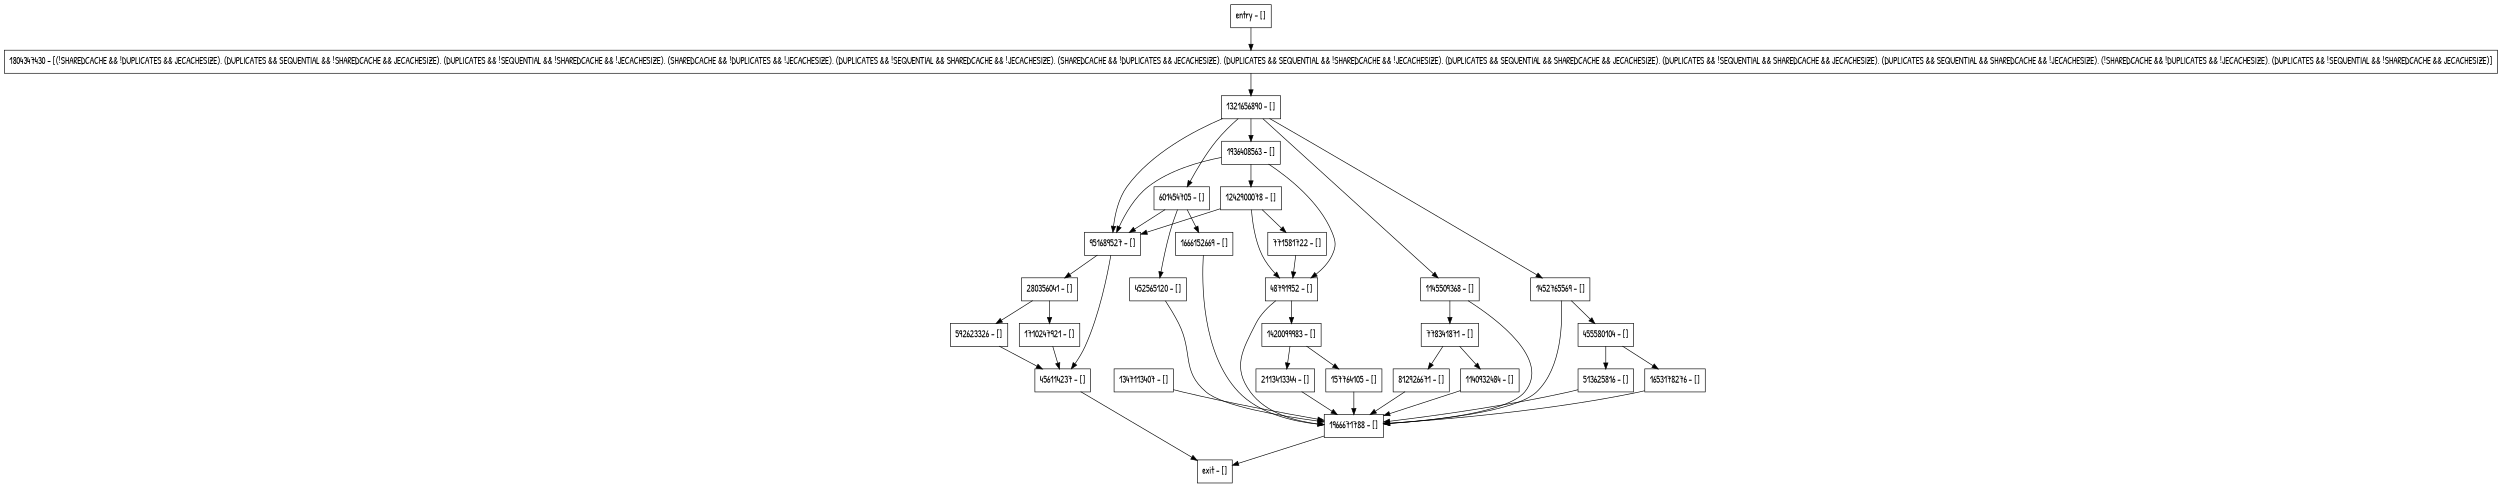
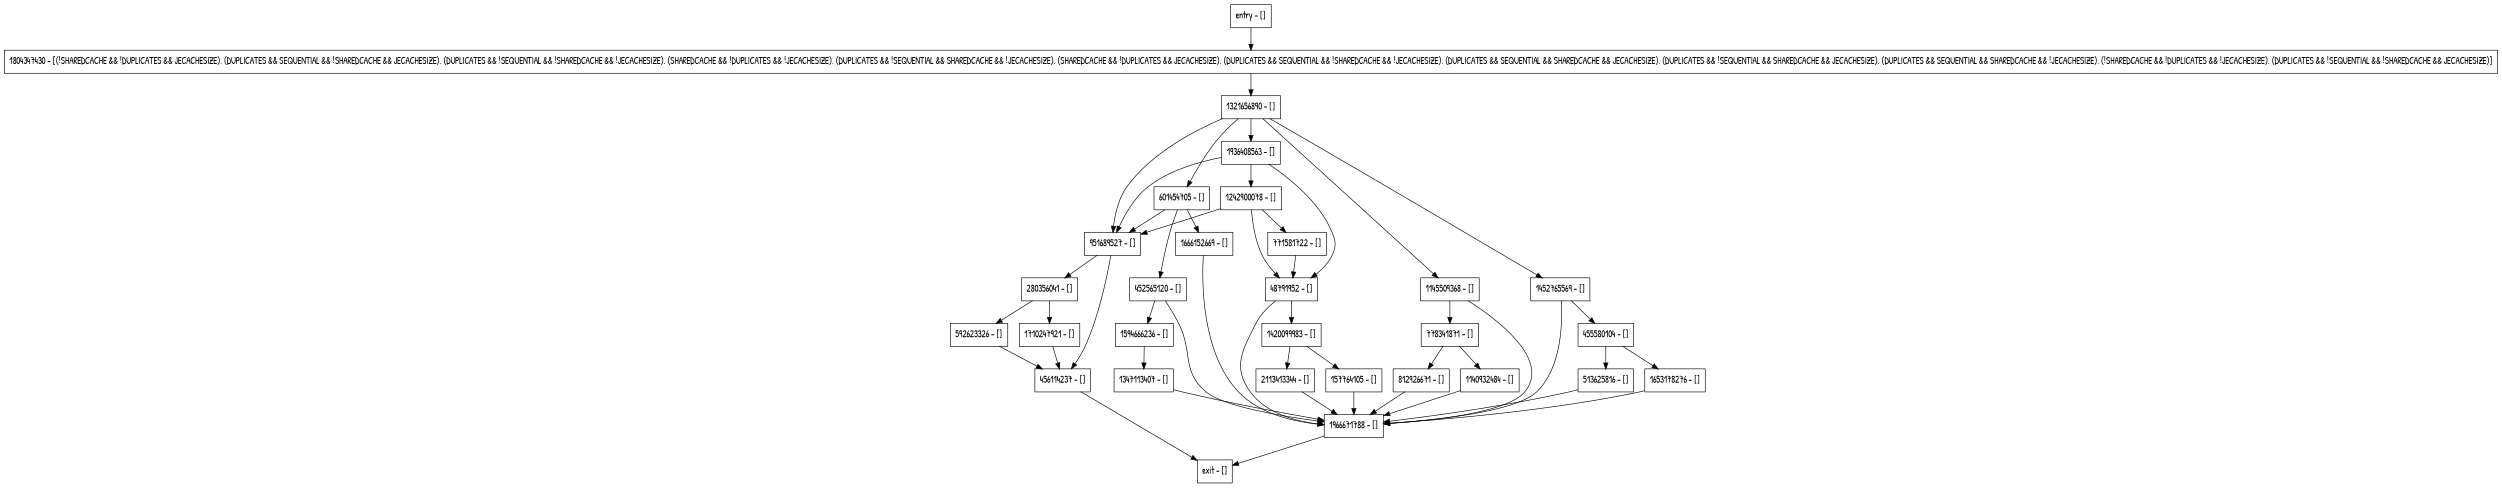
none -> (1144, 335)
